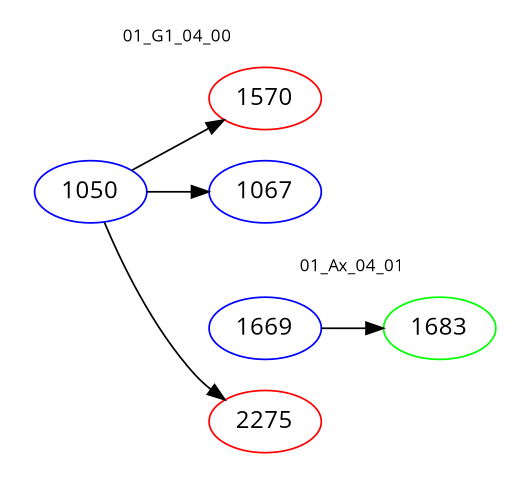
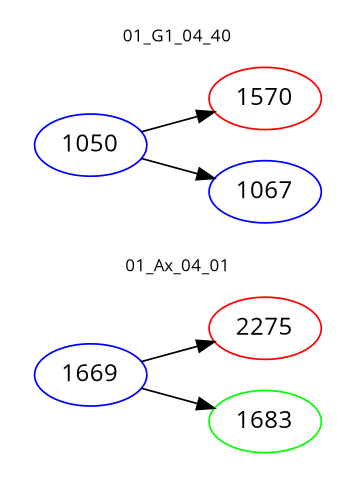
(178, 37) -> (178, 37)
(149, 311) -> (170, 354)
